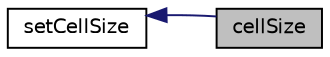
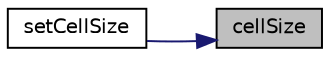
(192, 15) -> (172, 41)
